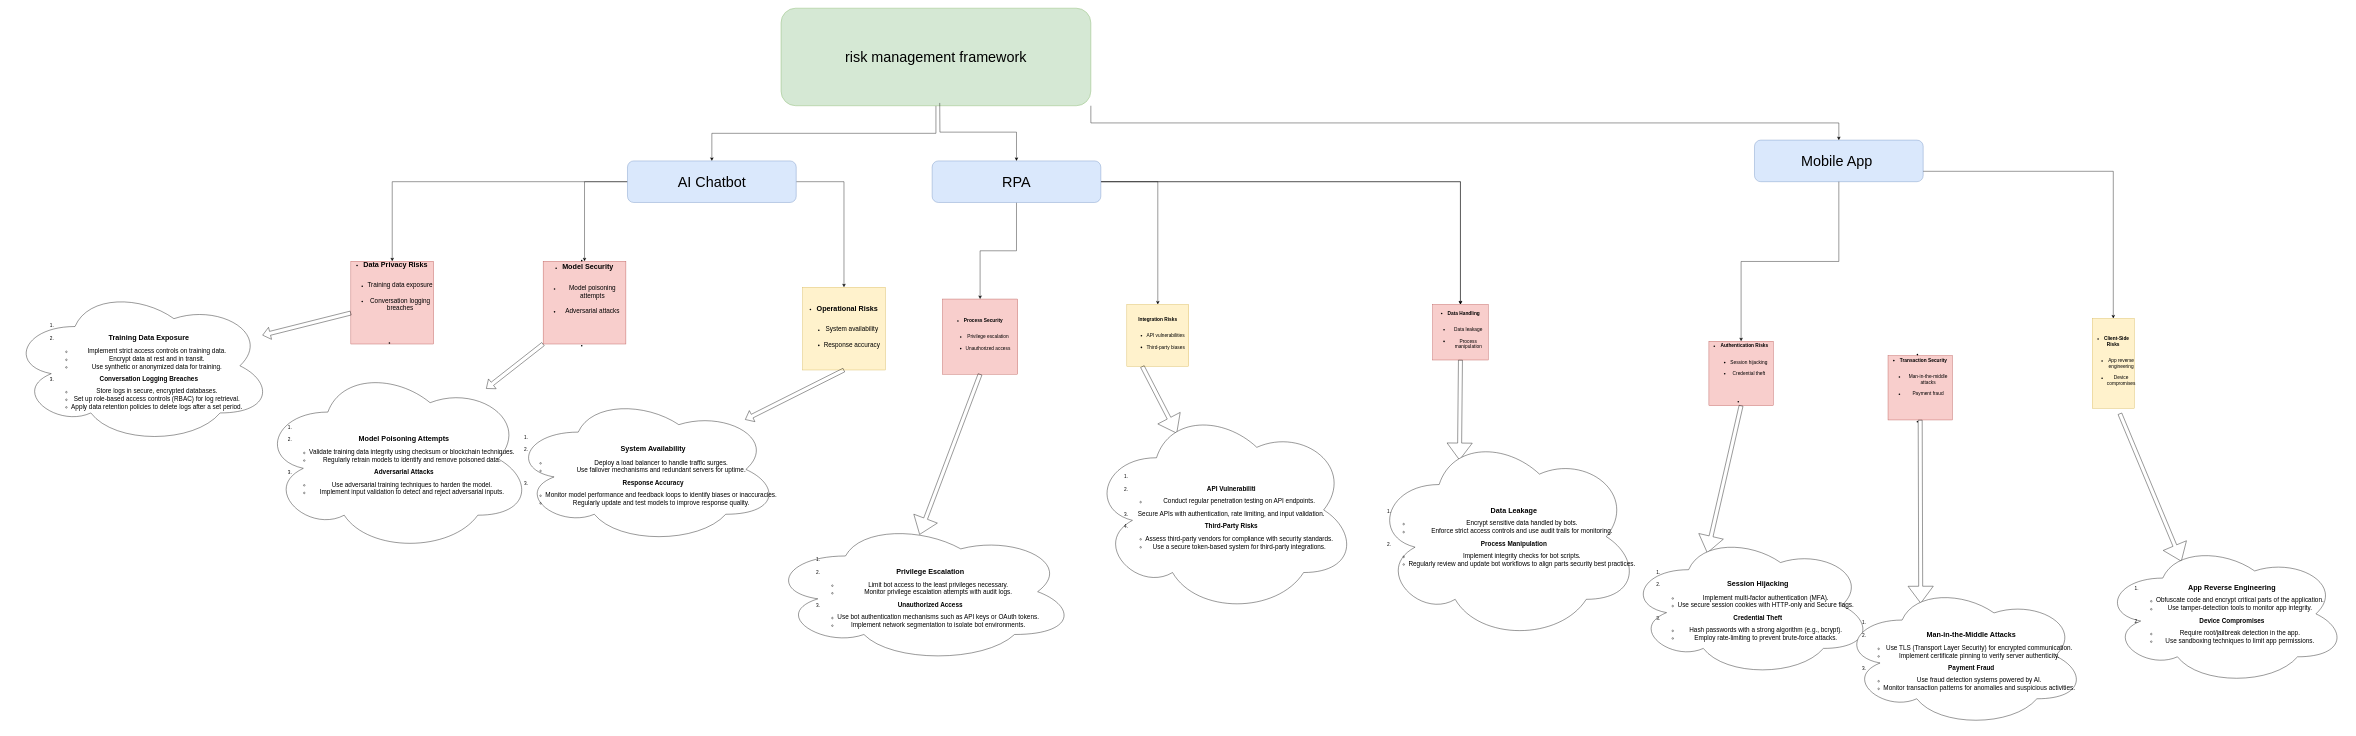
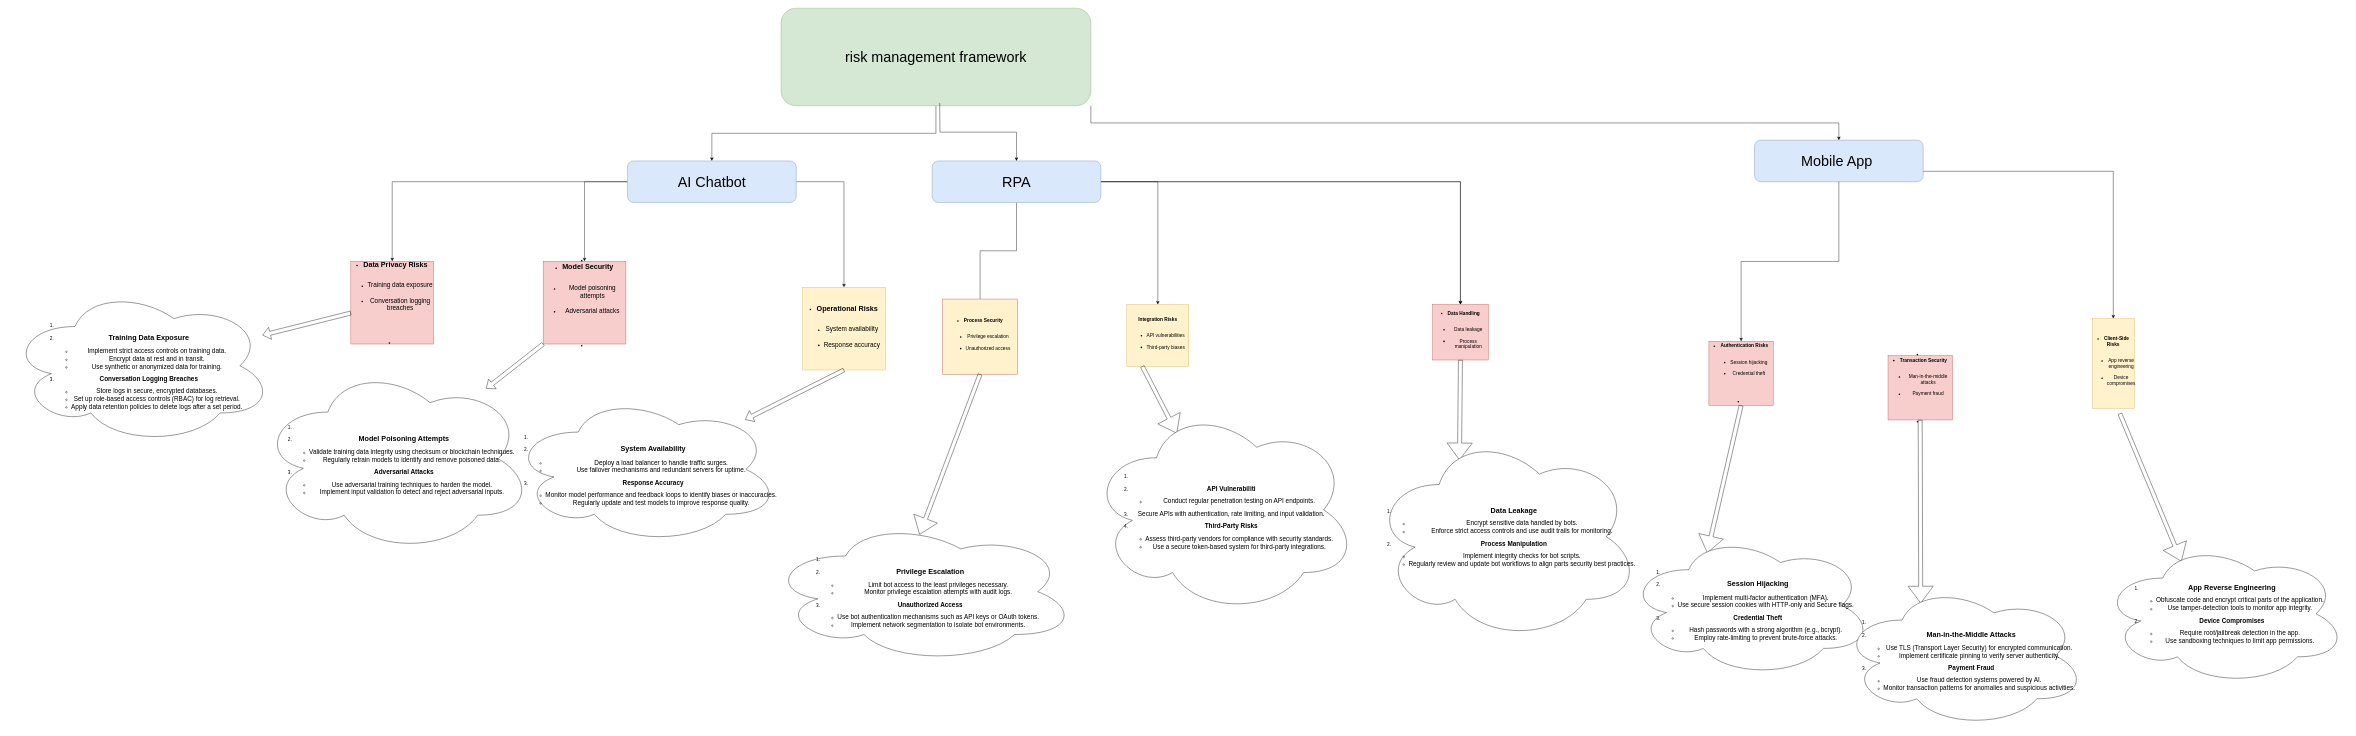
(980, 295) -> (980, 296)
(980, 337) -> (980, 337)
